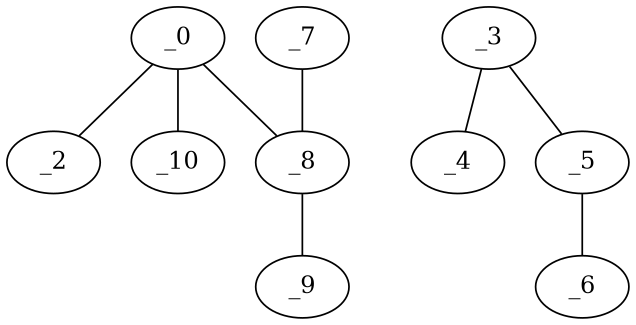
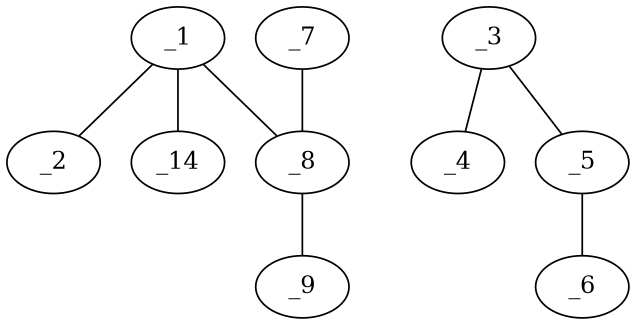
(178, 38) -> (178, 38)
(178, 162) -> (178, 162)
